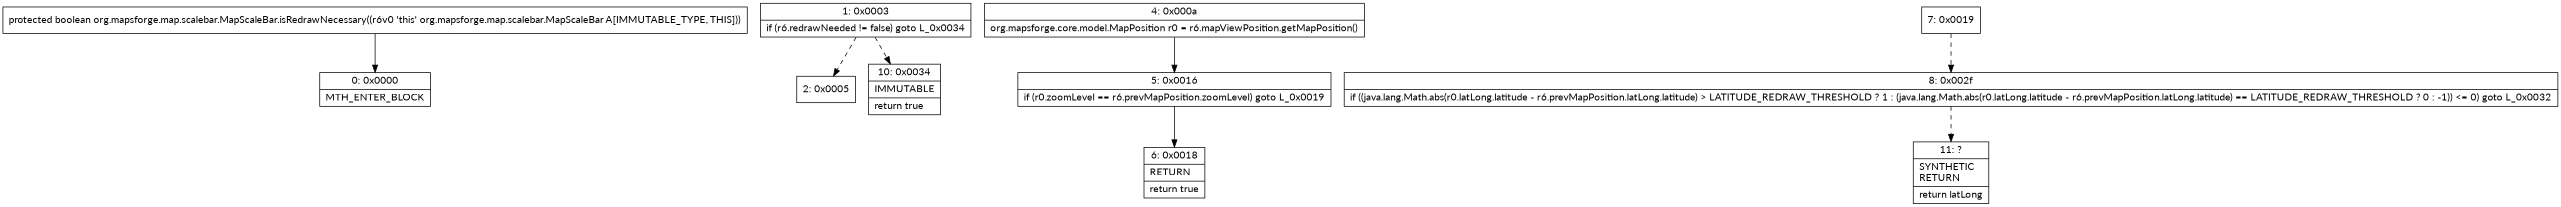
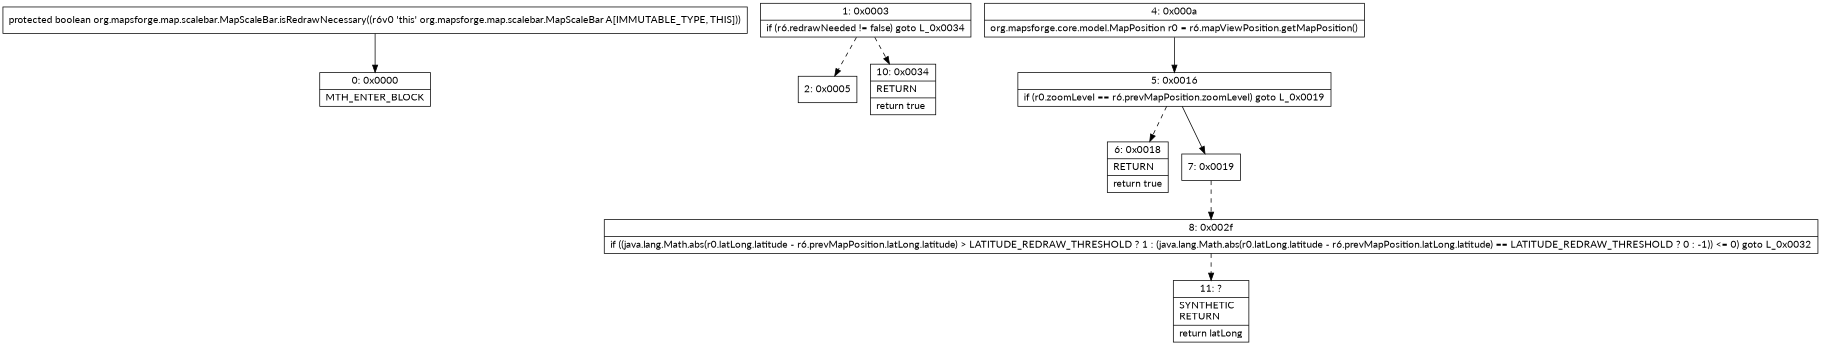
(905, 89) -> (897, 89)
(1174, 123) -> (1160, 121)
none -> (1192, 127)
